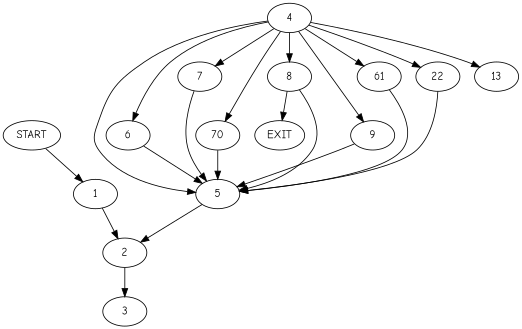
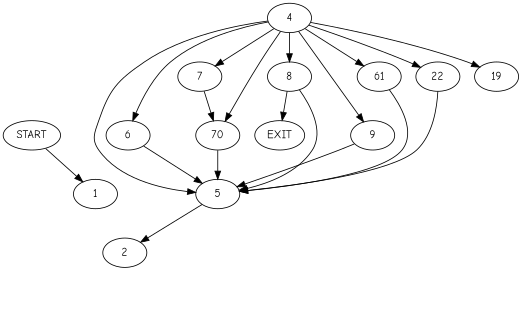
(497, 77) -> (497, 77)
(186, 134) -> (208, 102)
(108, 220) -> none
(125, 311) -> none
